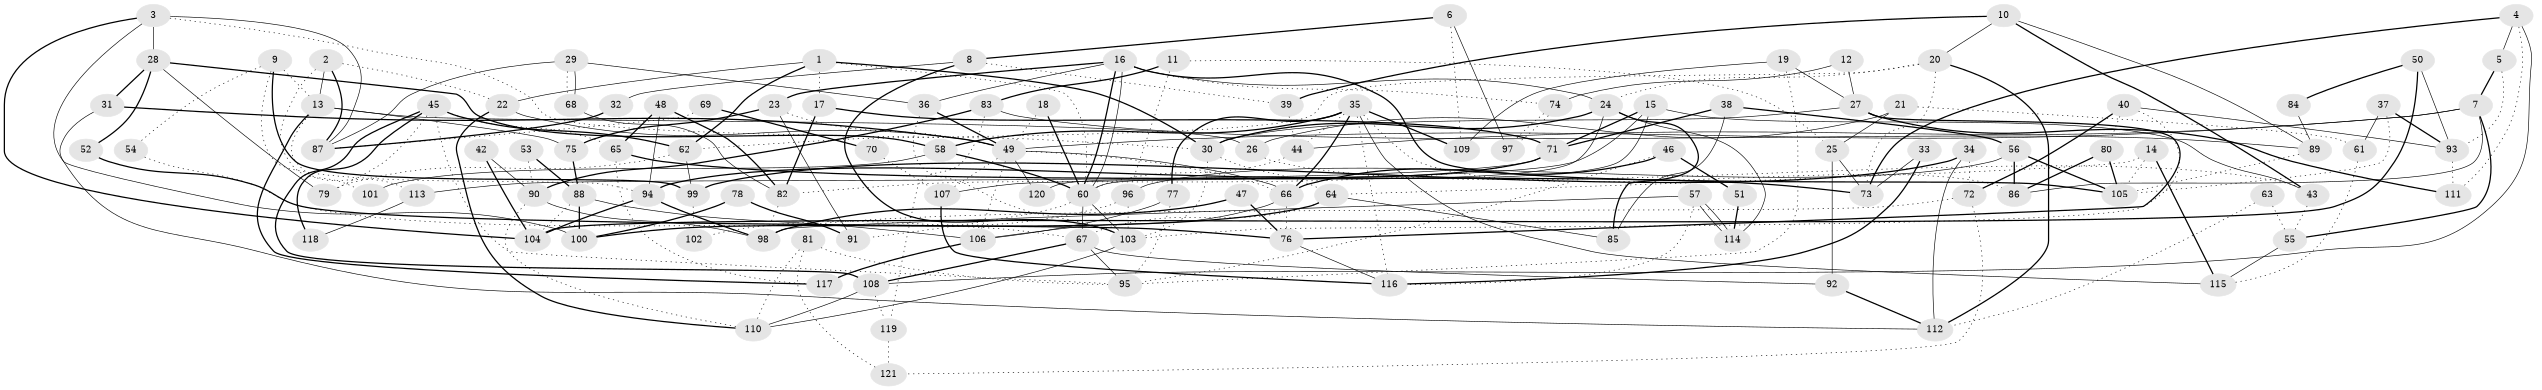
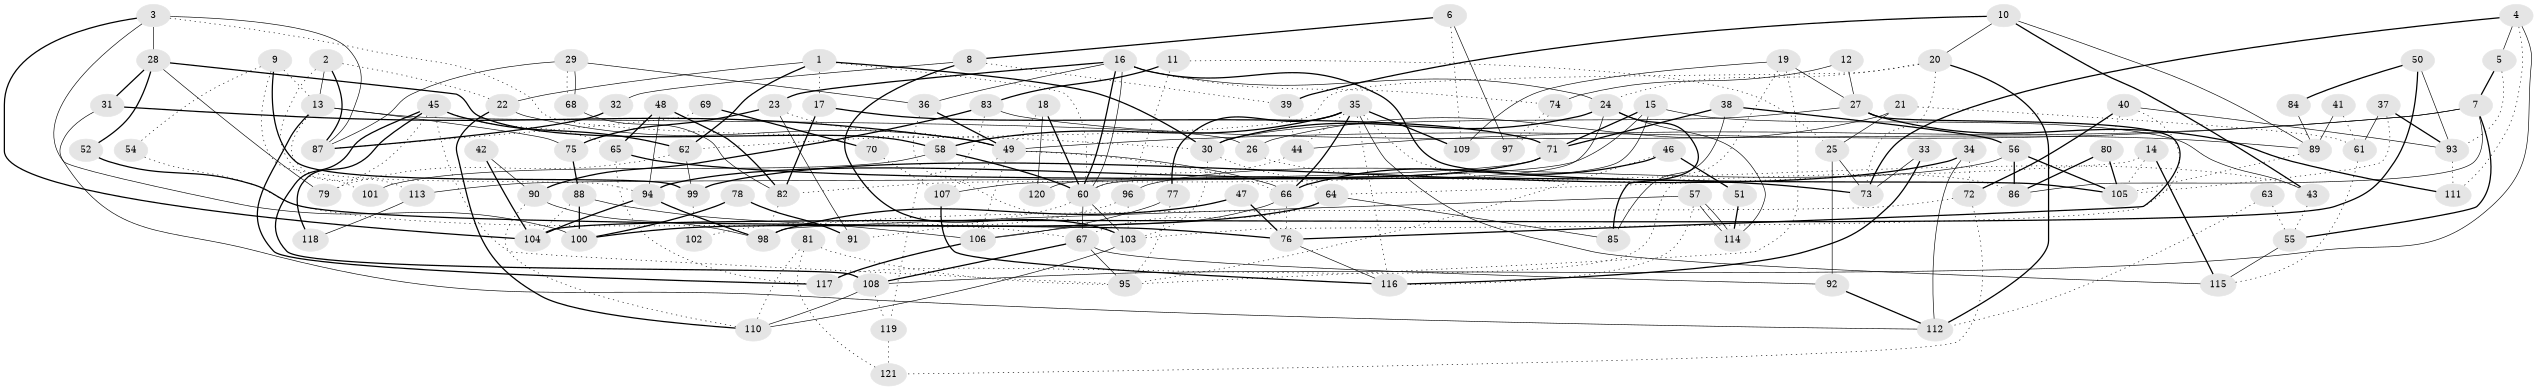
none -> (2339, 105)
(526, 150) -> none
(1023, 173) -> (1041, 144)
none -> (1357, 273)
